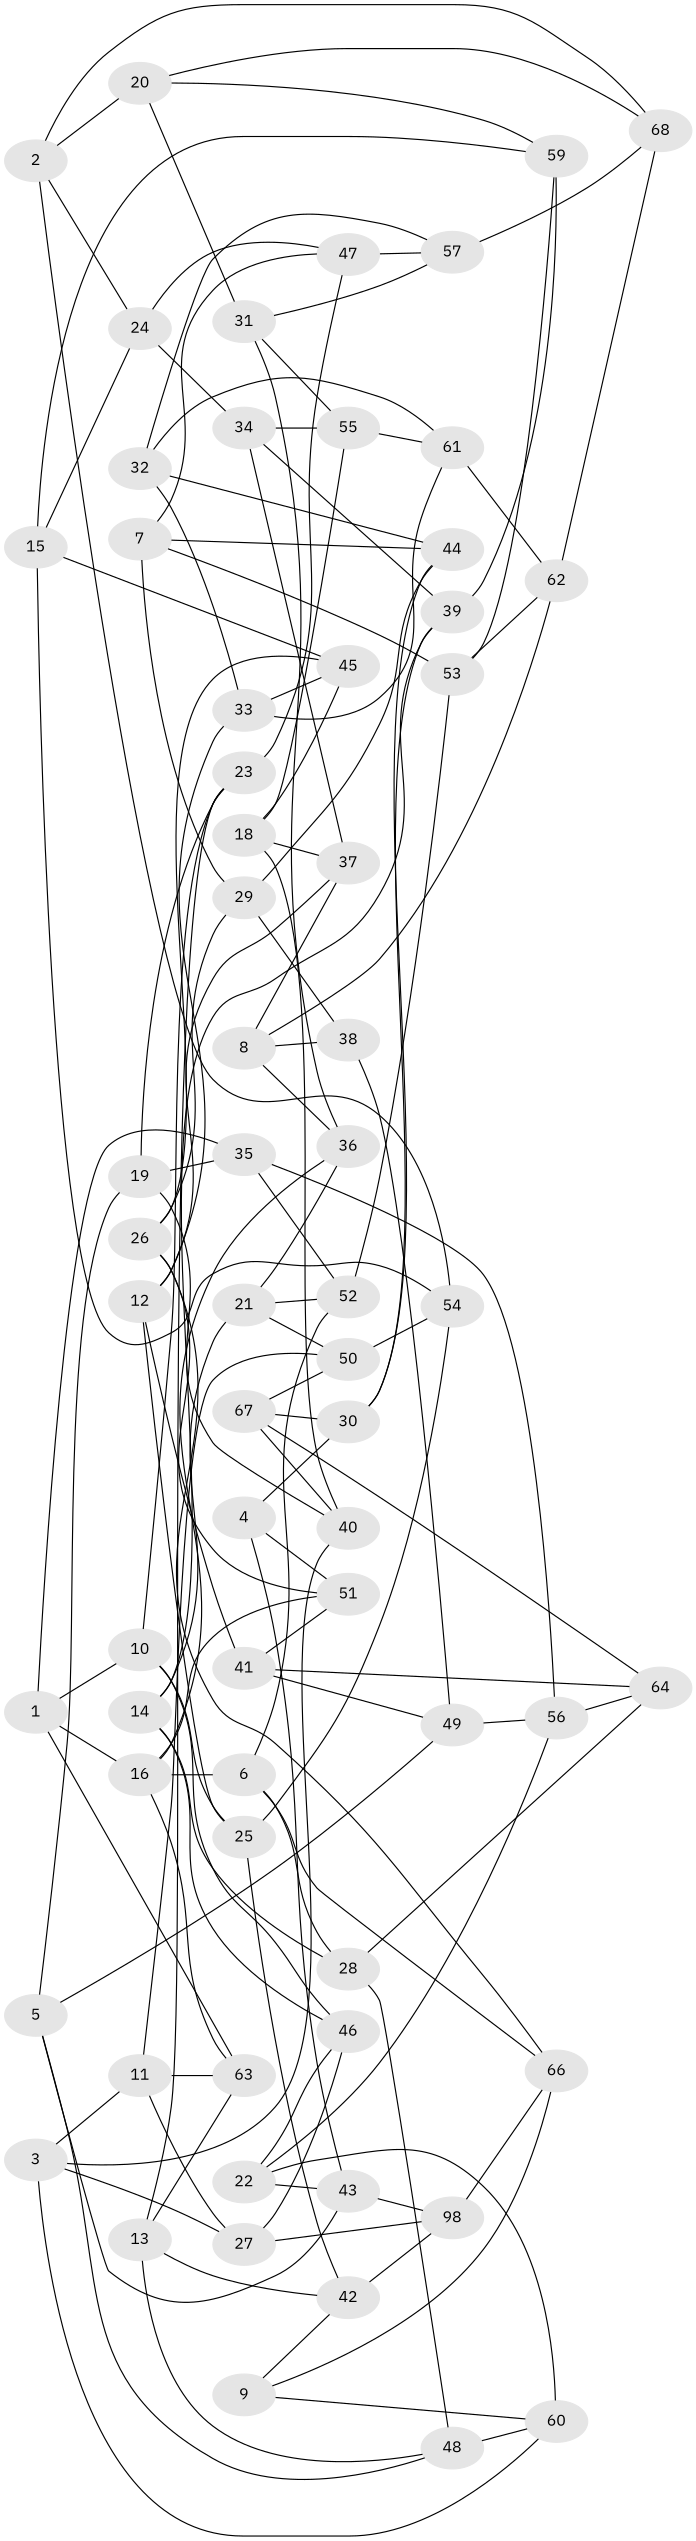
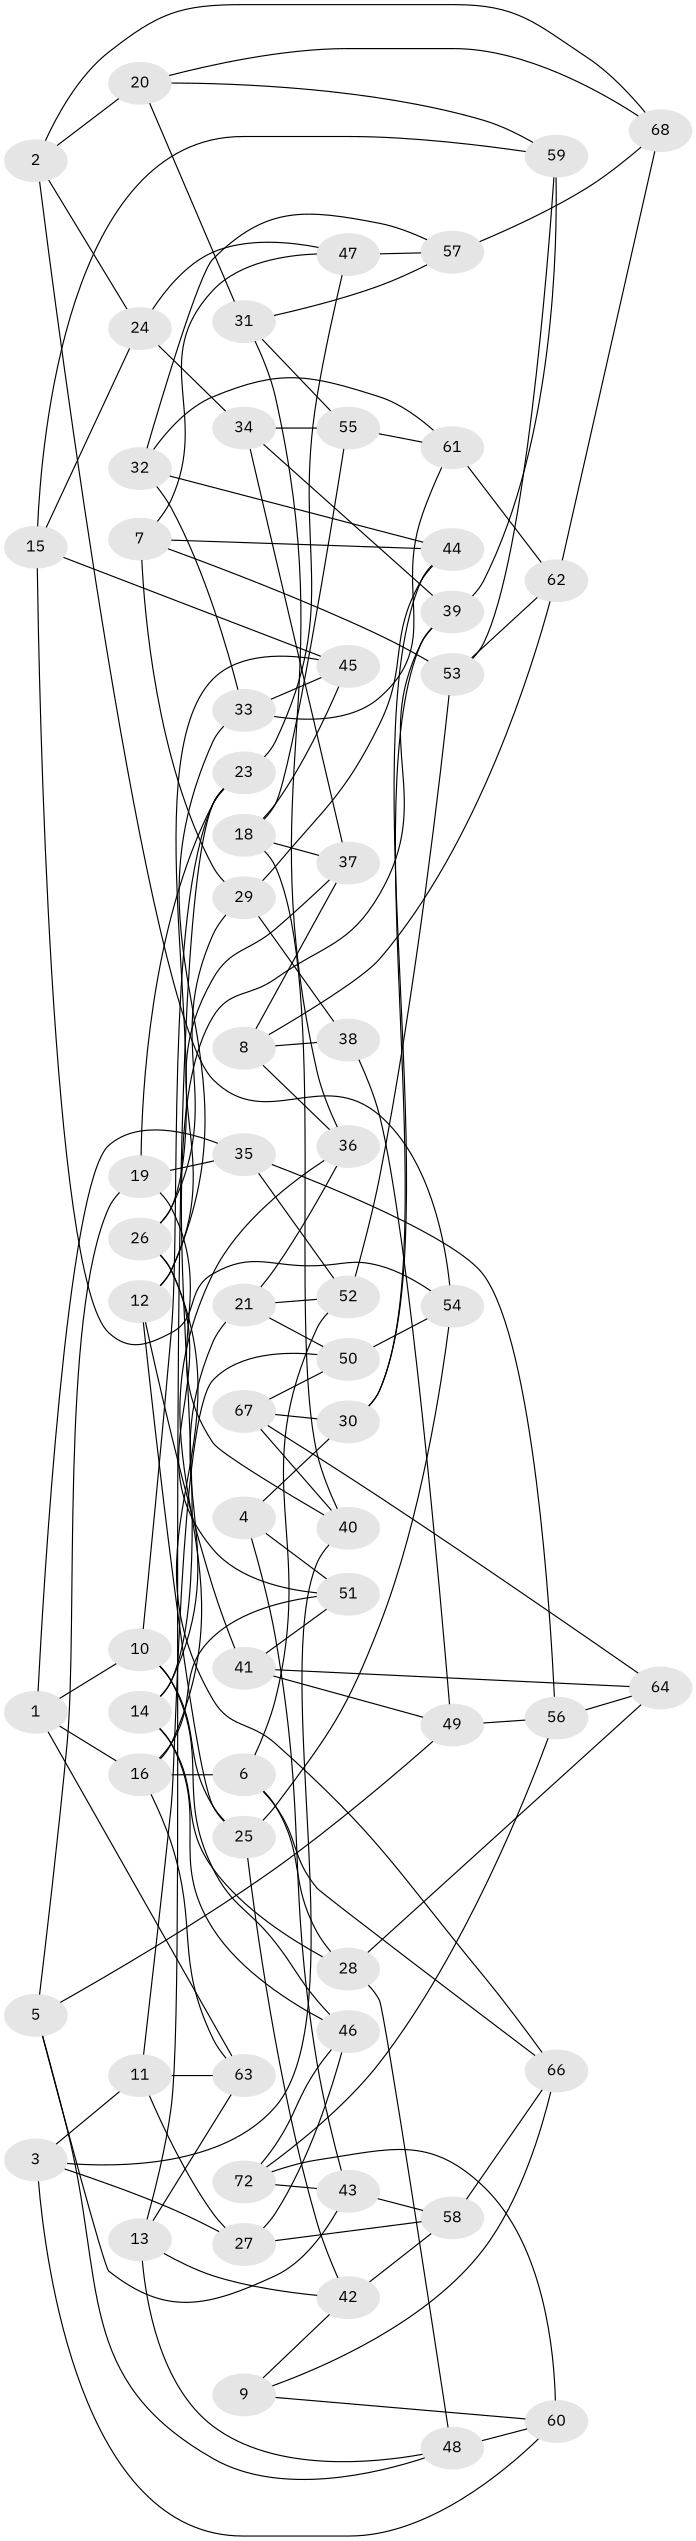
(244, 2182) -> (244, 2182)
(452, 2218) -> (452, 2218)
